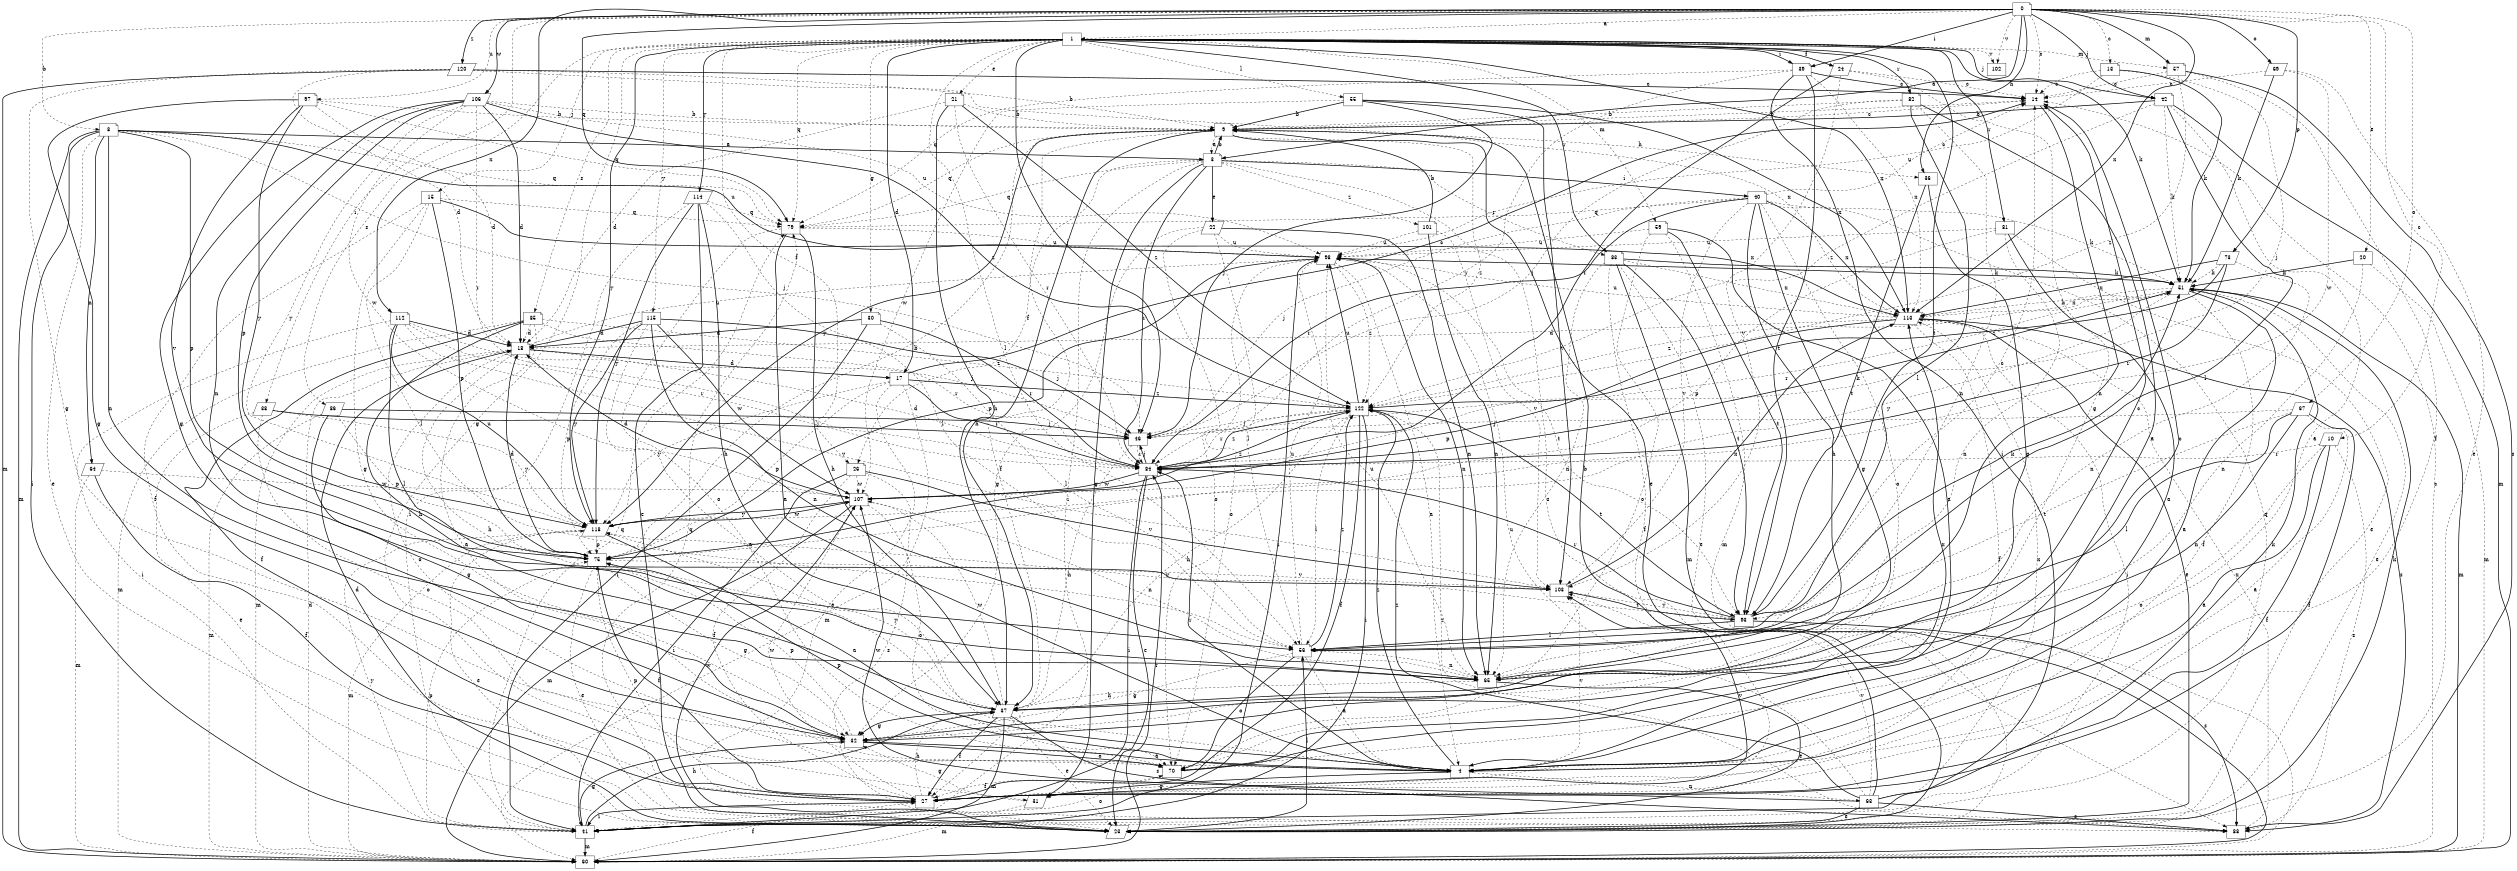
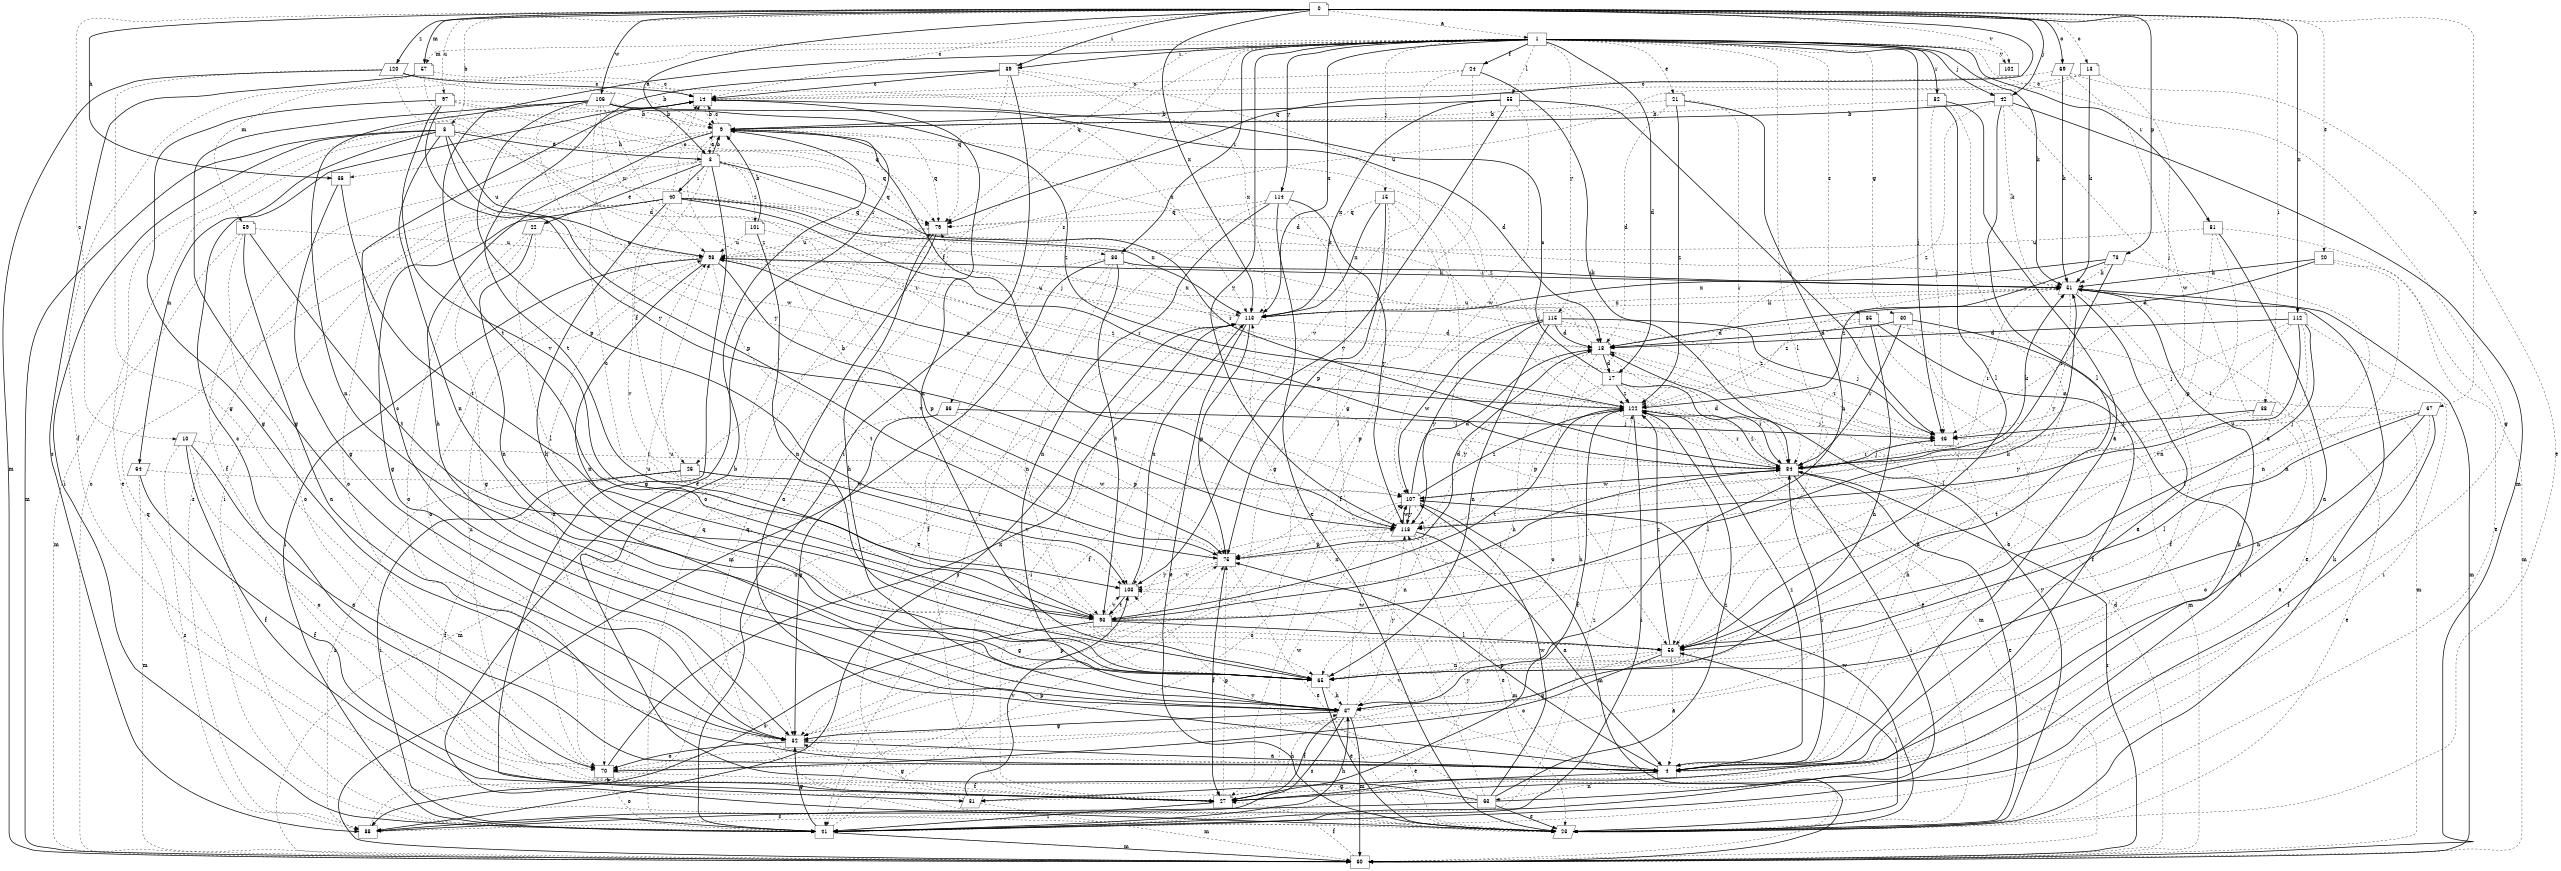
none -> (1983, 306)
(357, 590) -> (2043, 590)
